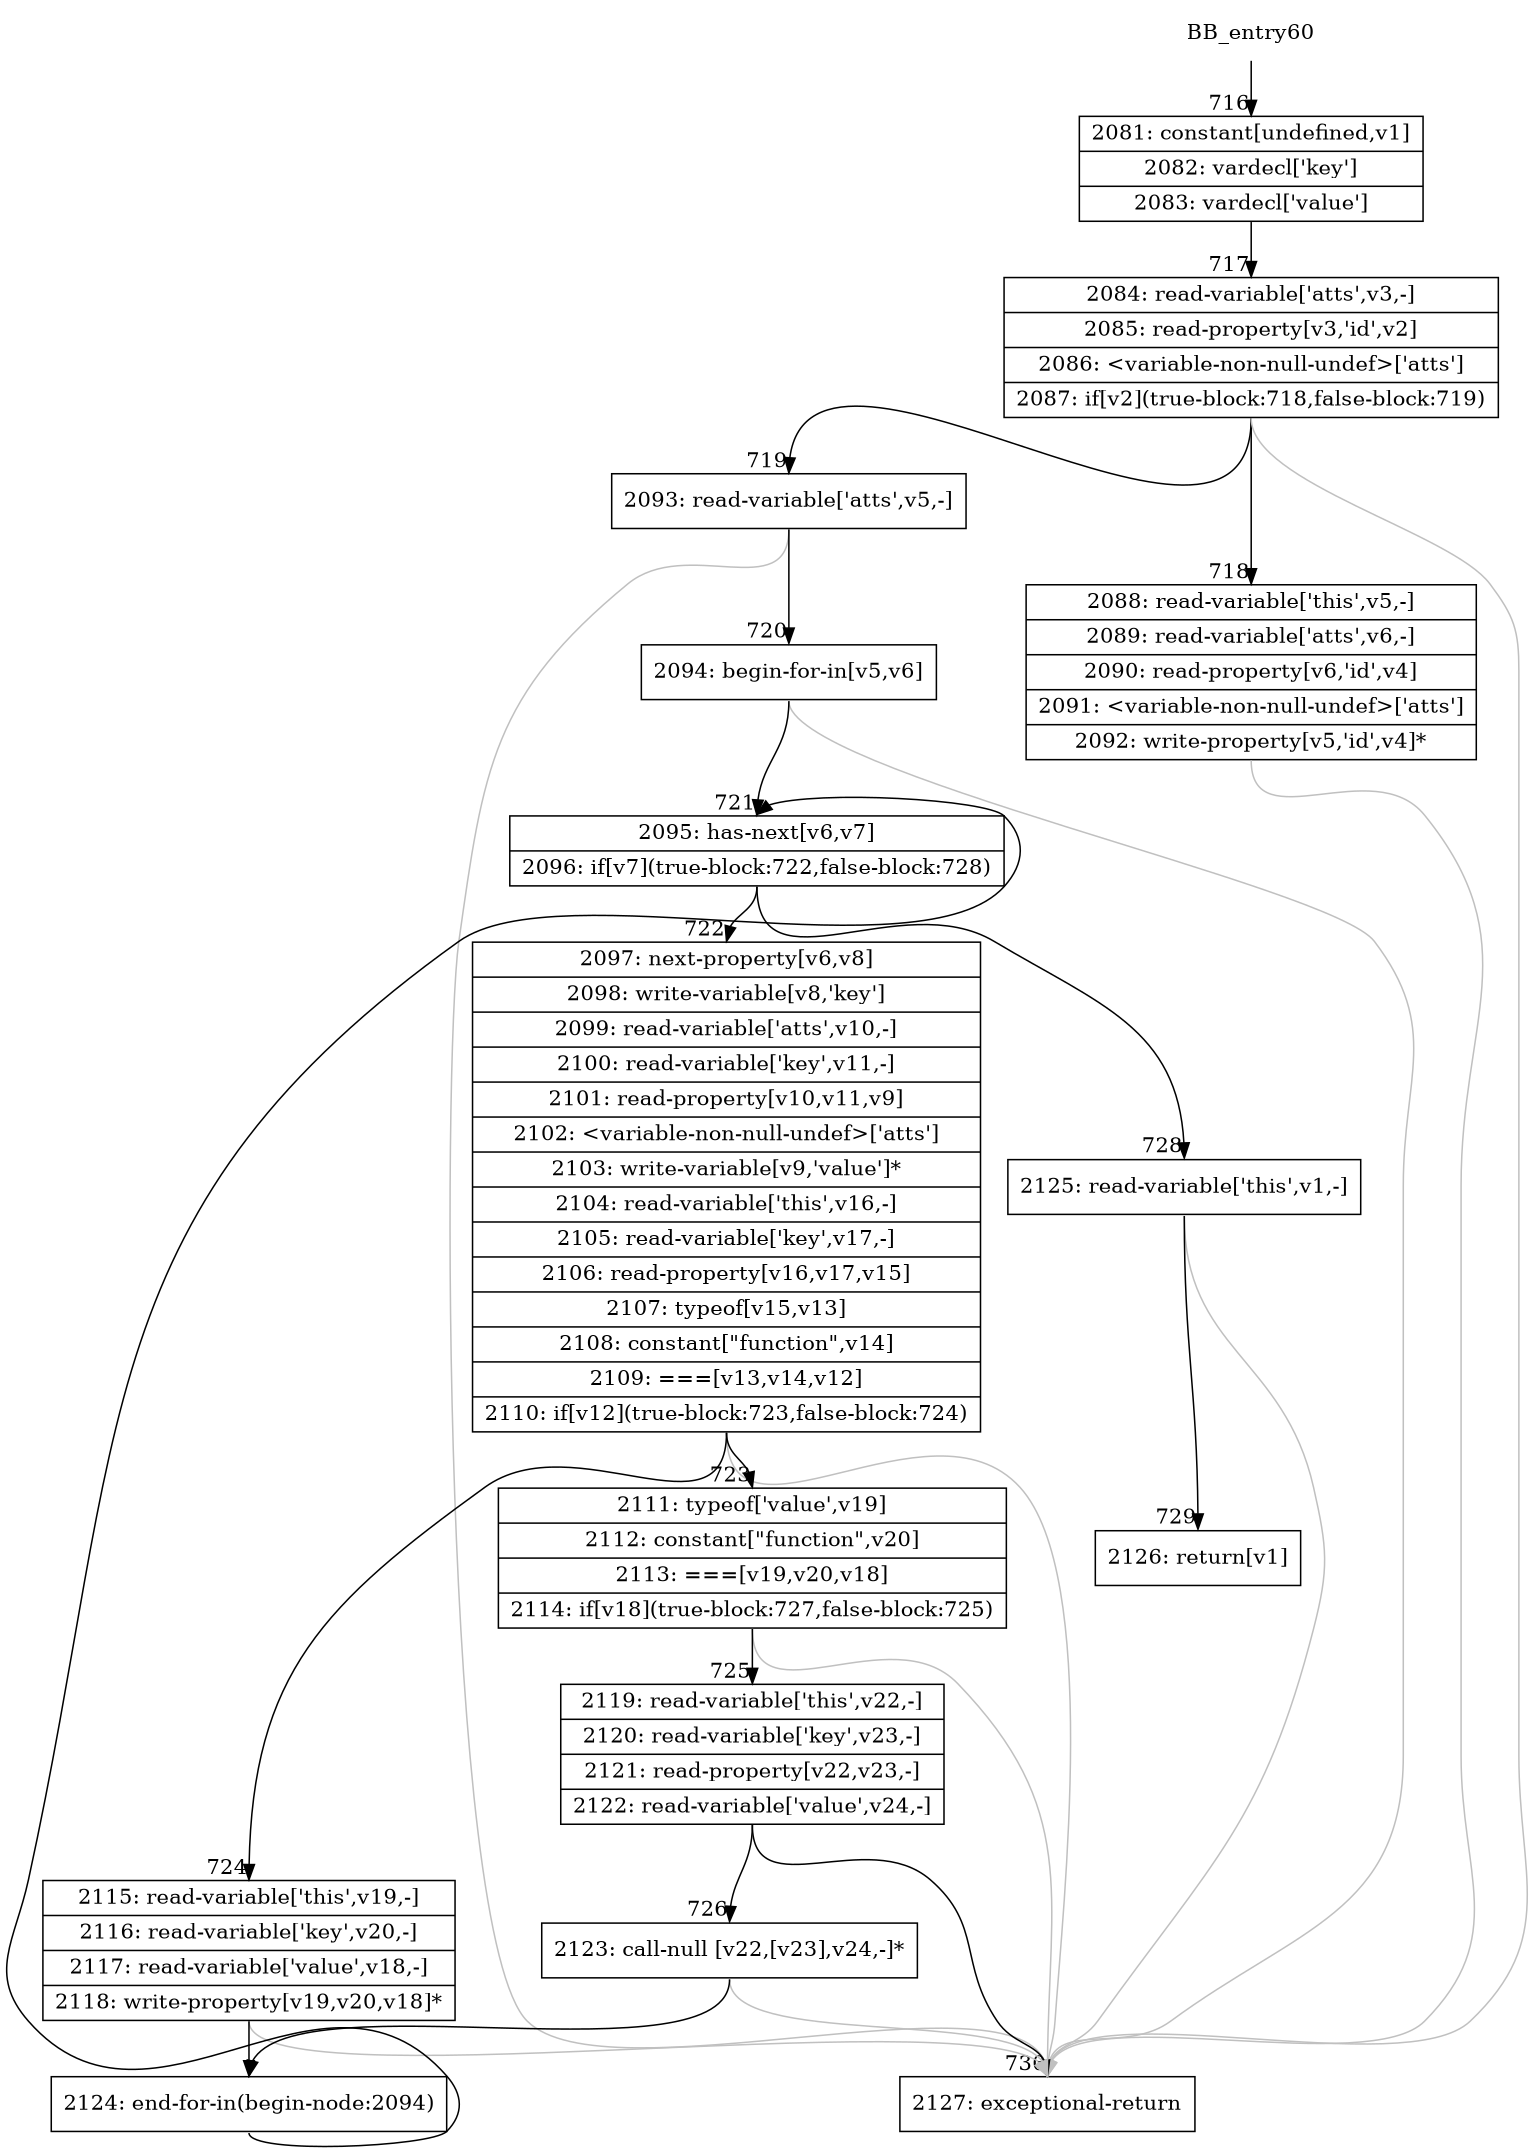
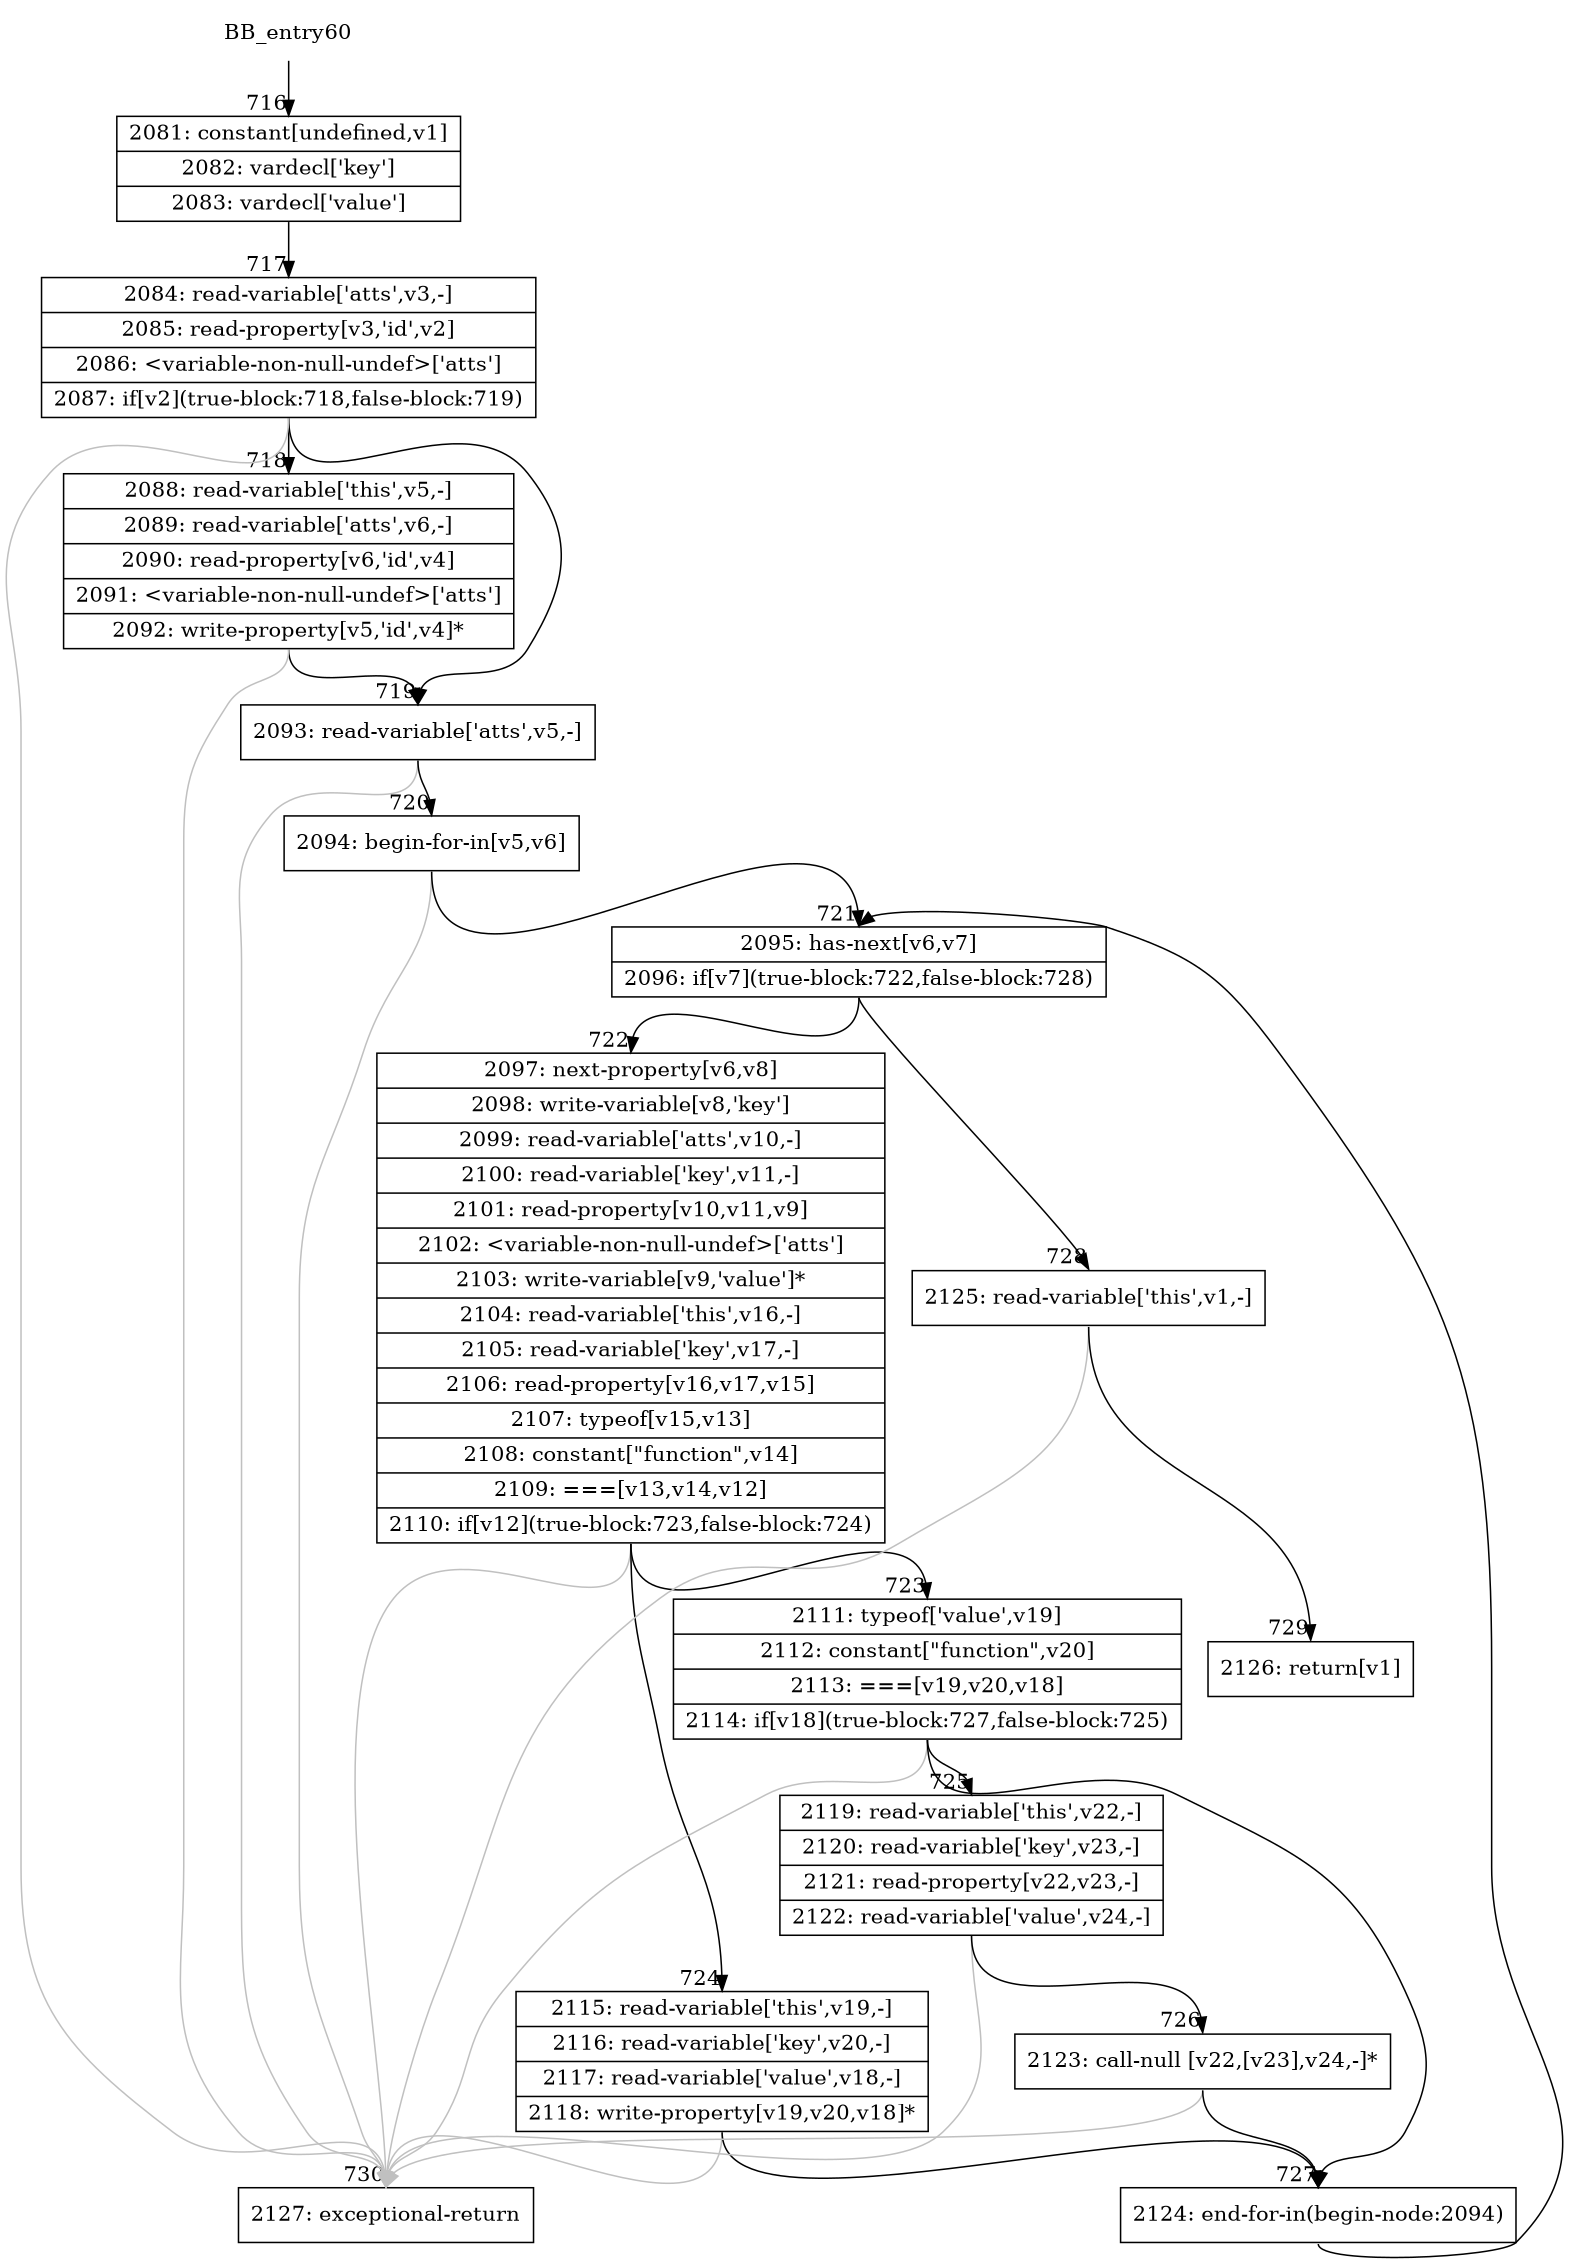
none -> (346, 677)
none -> (1296, 1857)
(936, 1885) -> (767, 2157)
